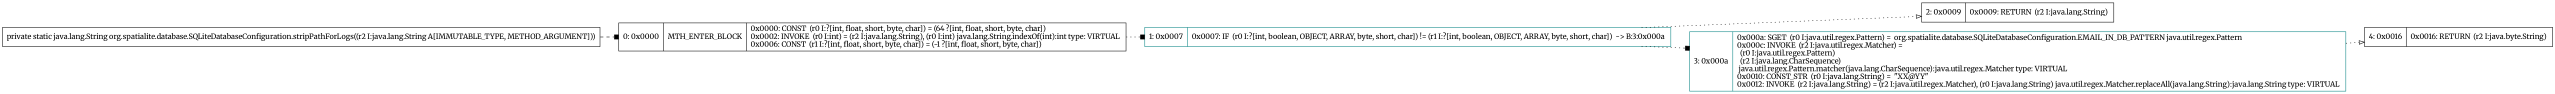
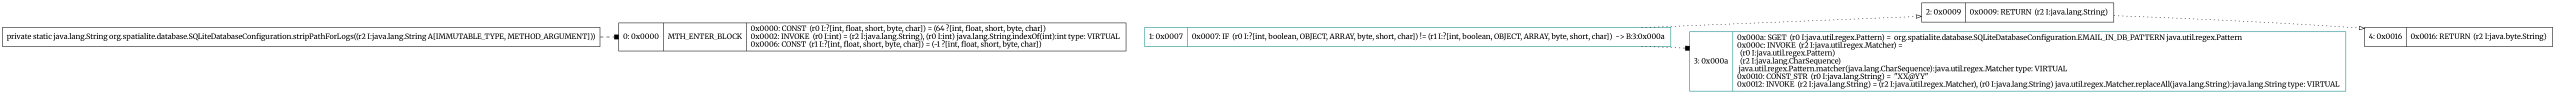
(1133, 37) -> none
(2353, 43) -> (2237, 21)
